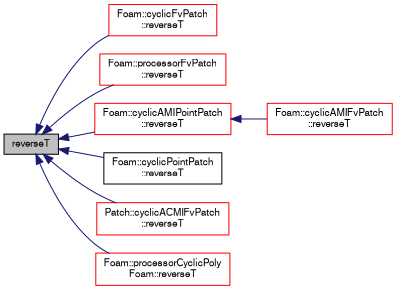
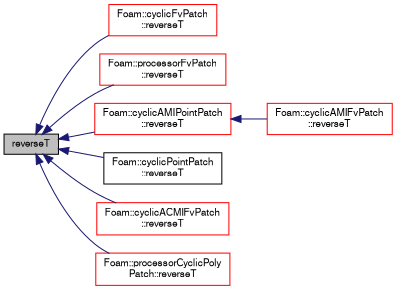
(163, 219) -> (163, 219)
(163, 269) -> (163, 269)
